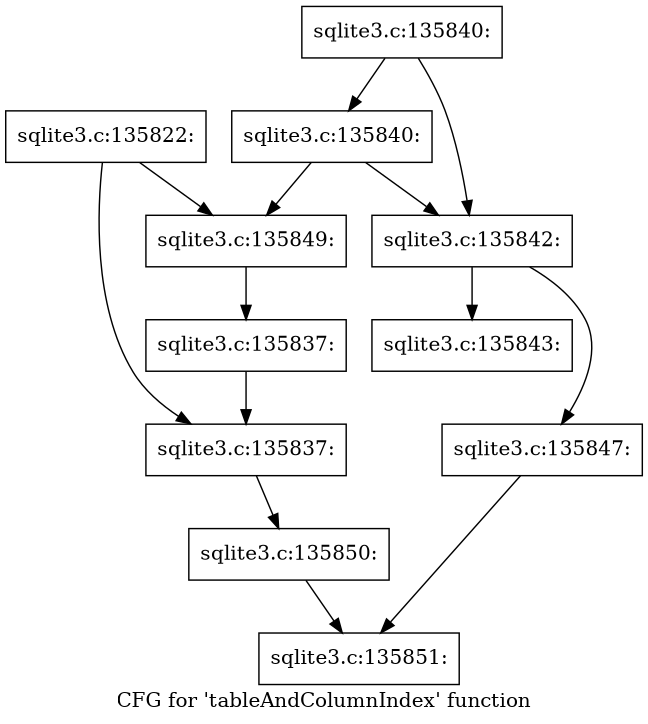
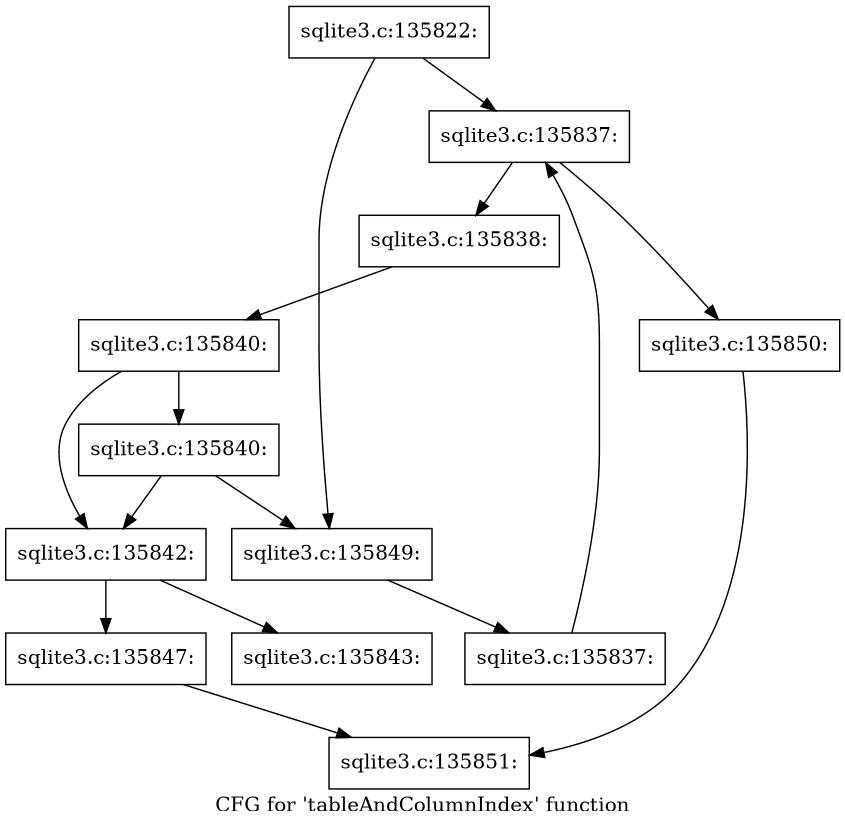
none -> (459, 241)
